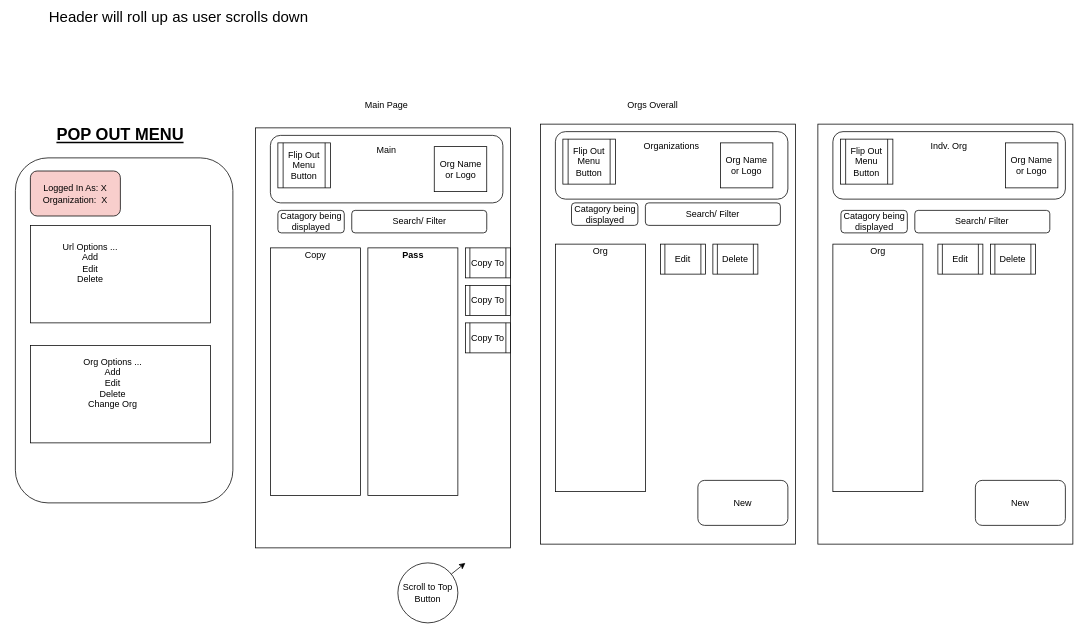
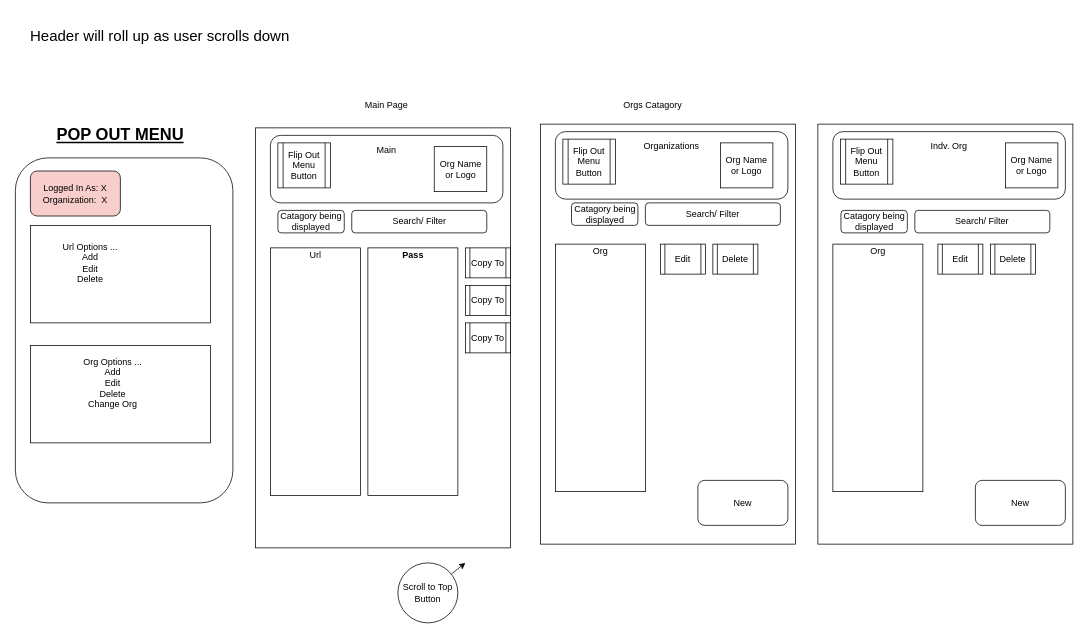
(214, 23) -> (195, 42)
(653, 105) -> (653, 105)
(316, 255) -> (316, 255)
